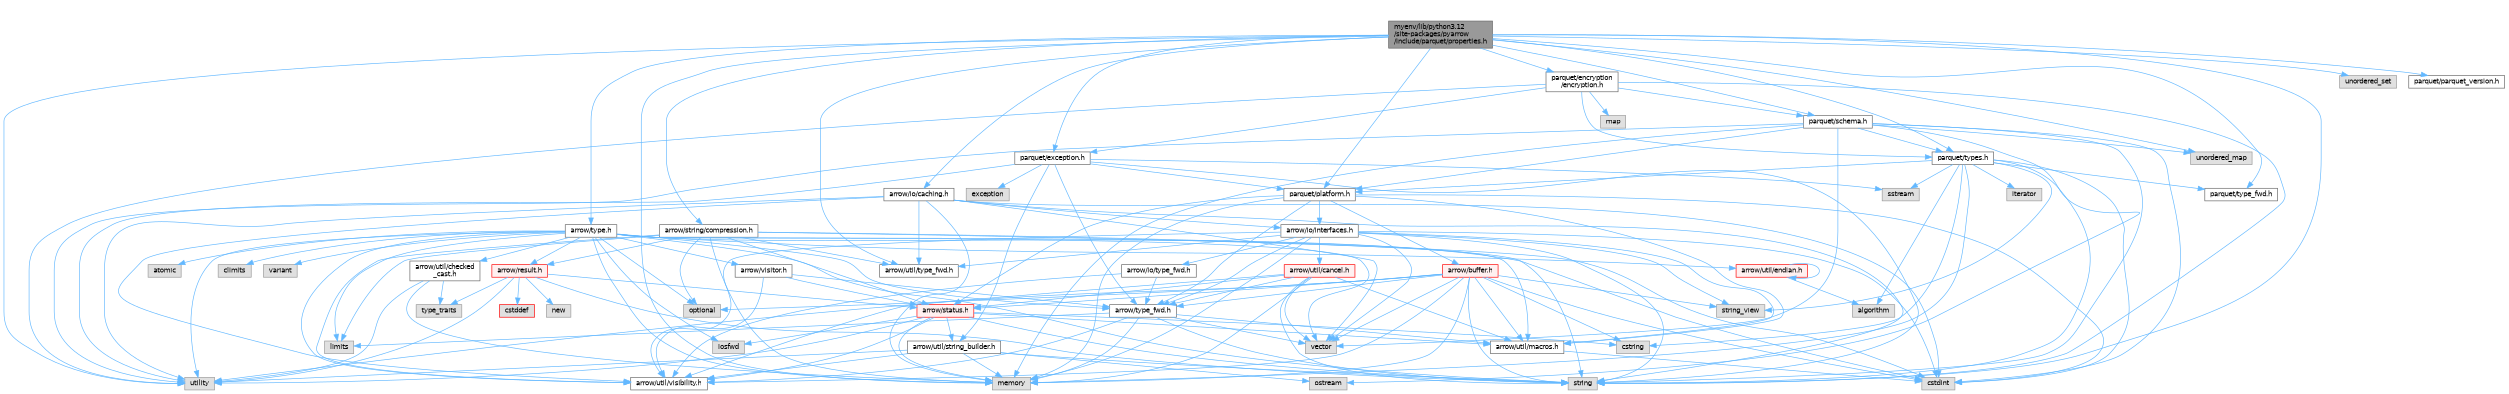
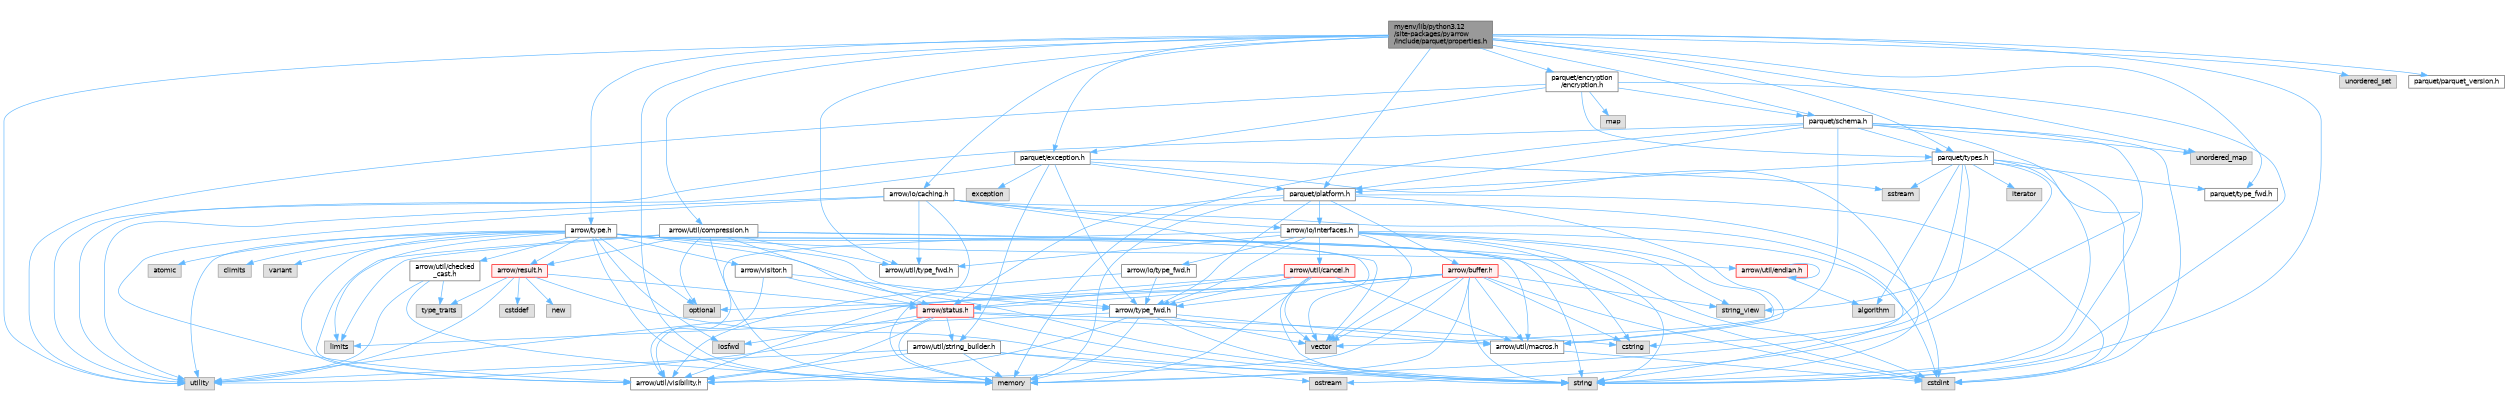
(709, 231) -> (709, 231)
(517, 311) -> (517, 311)
(1169, 331) -> (1558, 265)
